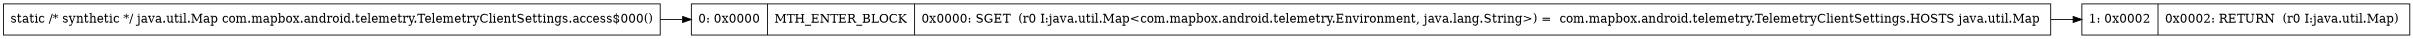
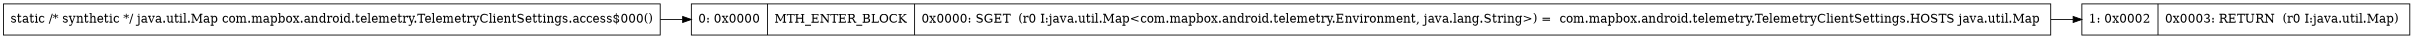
(2284, 19) -> (2284, 19)
